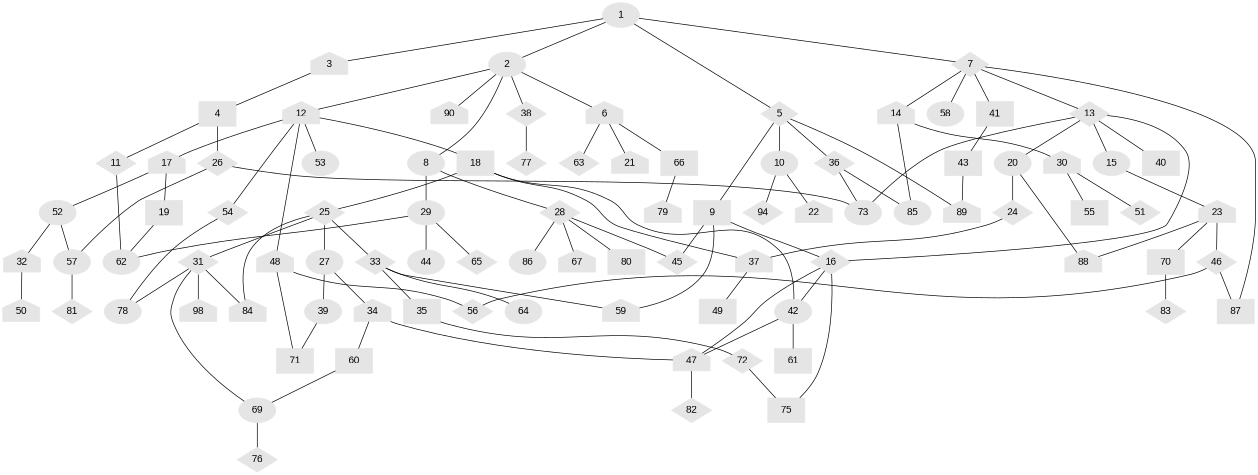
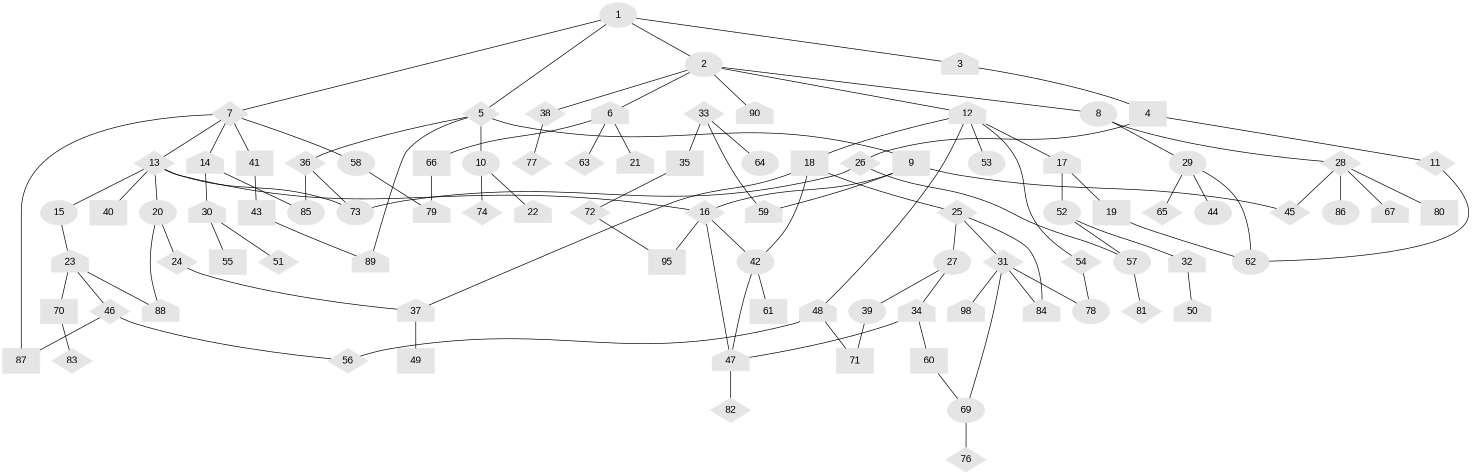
none -> (396, 190)
(763, 213) -> (482, 213)
(350, 237) -> none
(786, 410) -> (667, 262)
